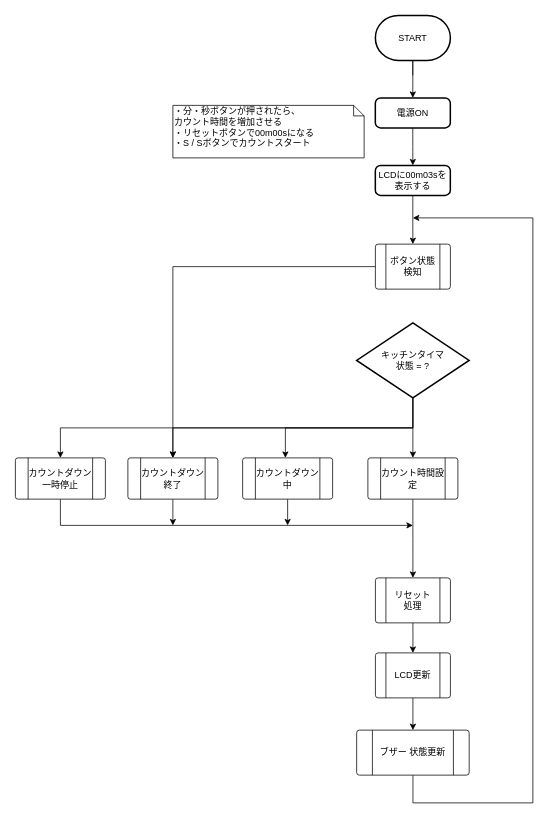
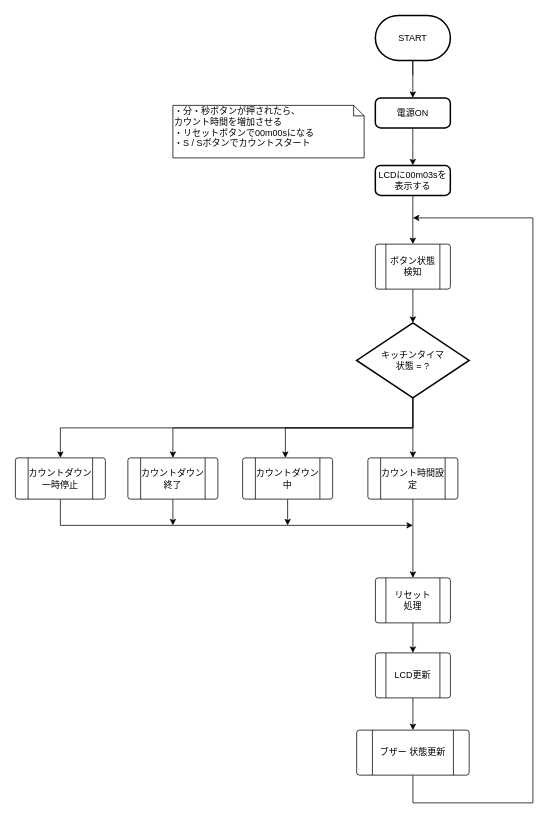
(195, 267) -> (413, 316)
